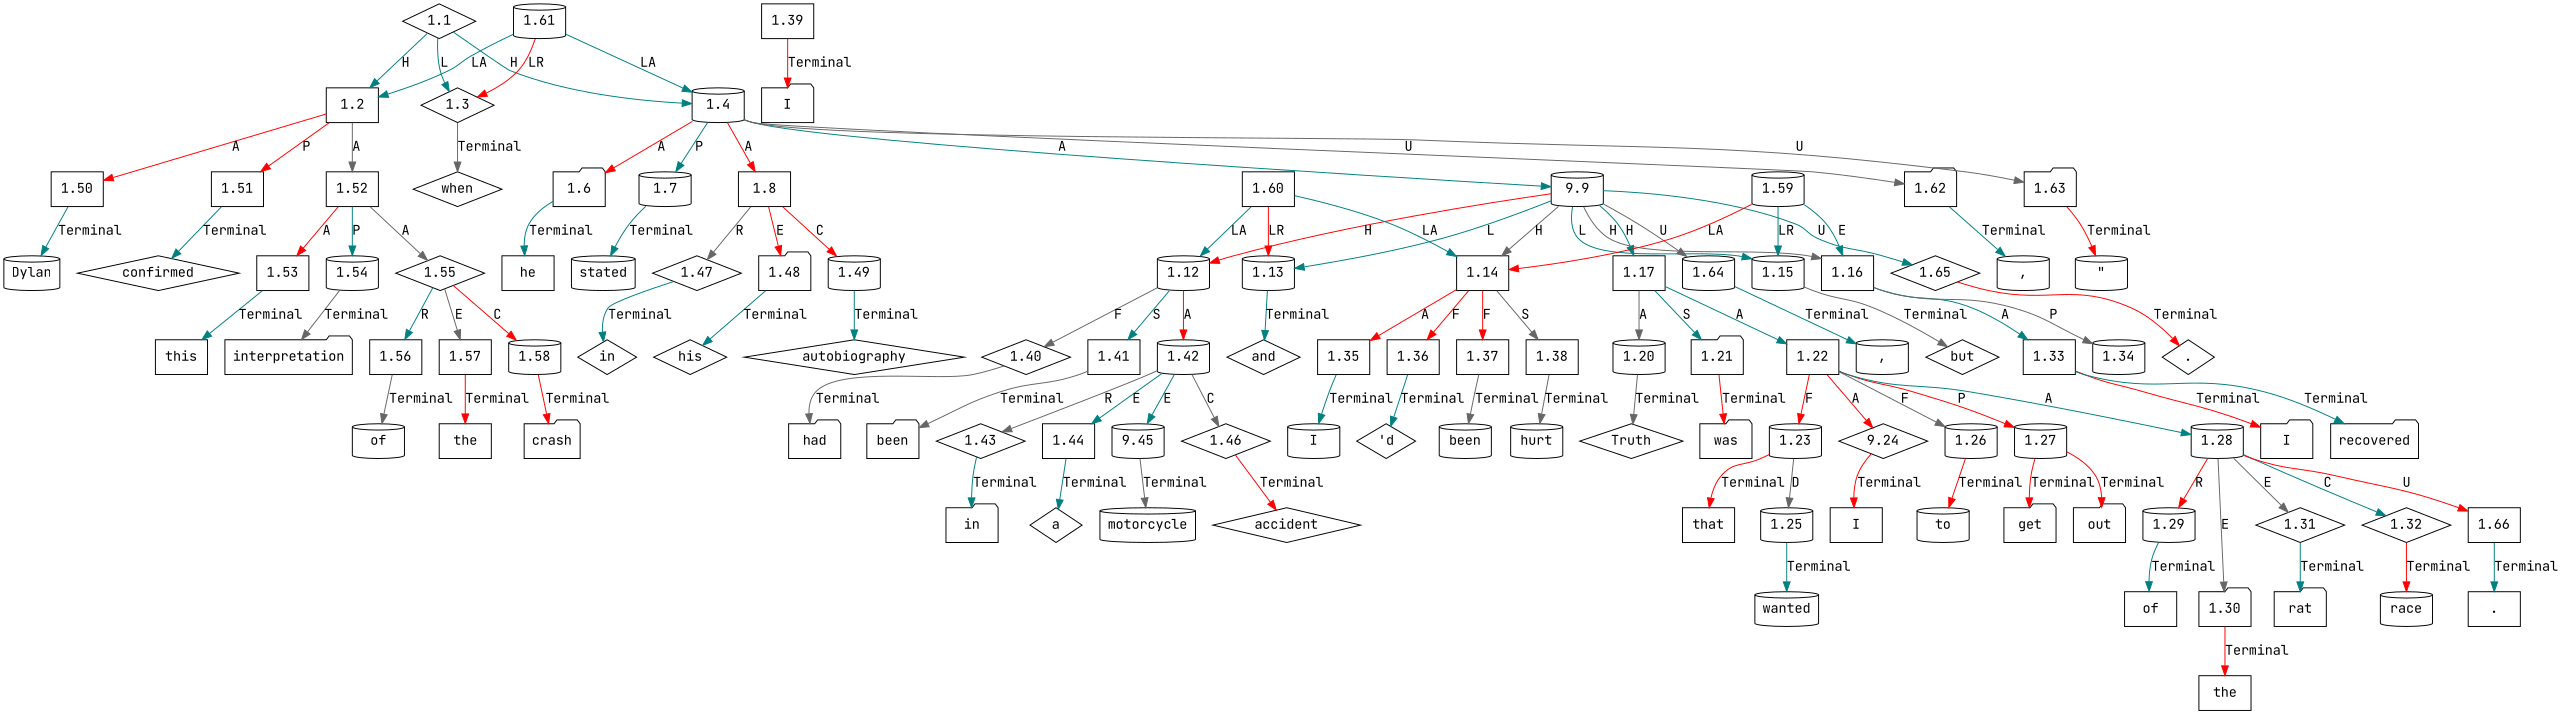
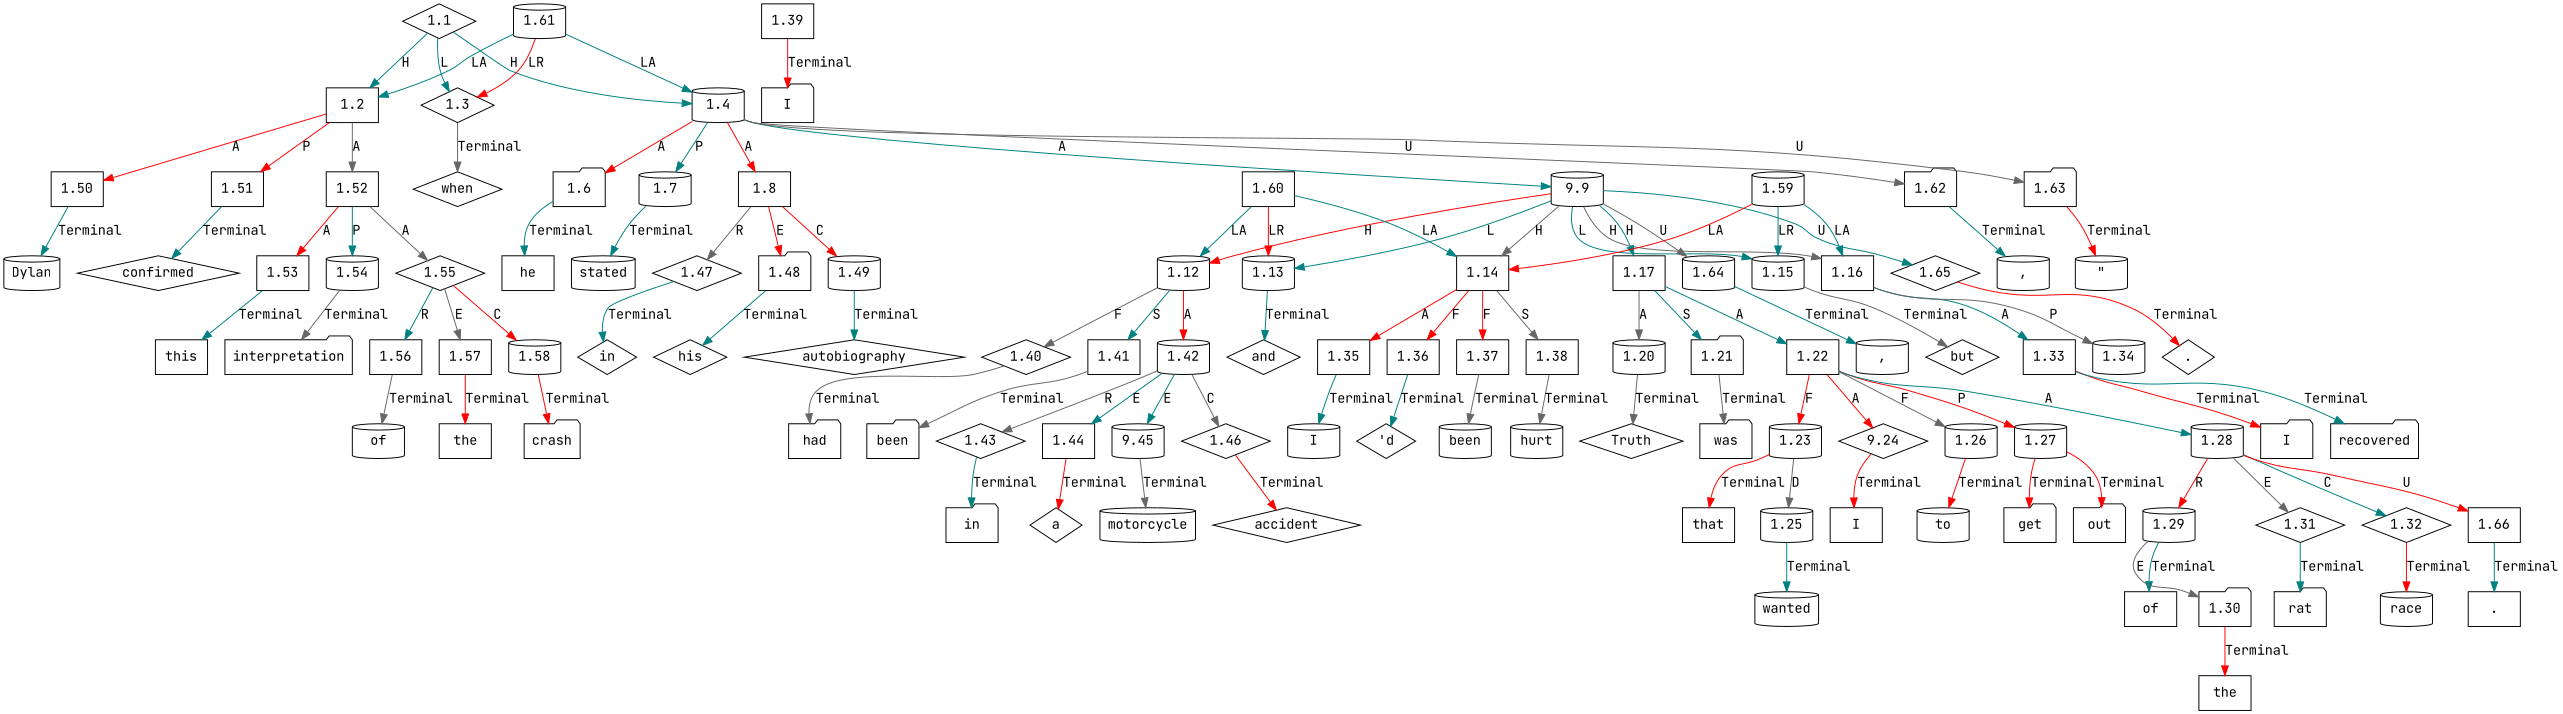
(1842, 231) -> (1842, 231)
(1721, 394) -> (1721, 394)
(1063, 479) -> (1063, 479)
(2221, 520) -> (2141, 580)
